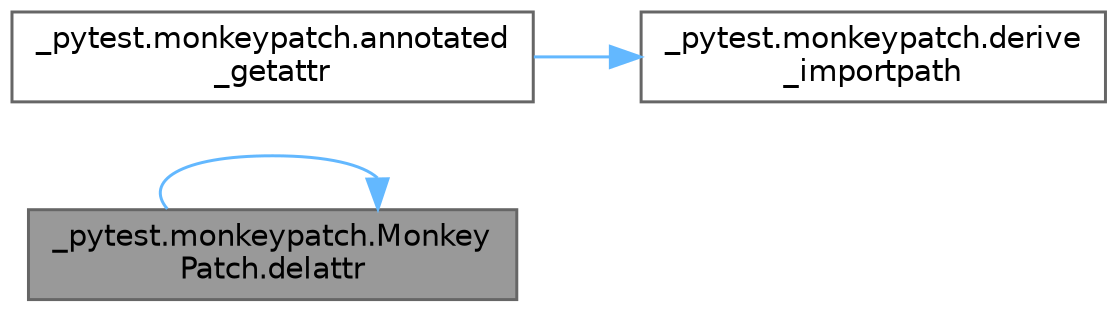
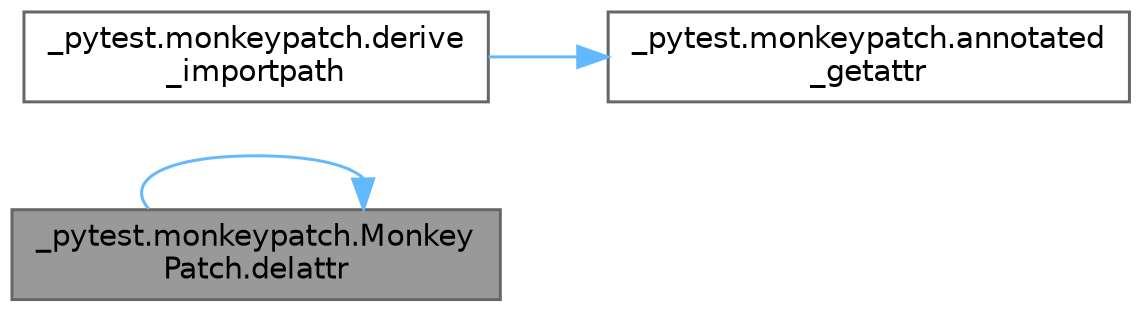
(572, 57) -> (533, 57)
